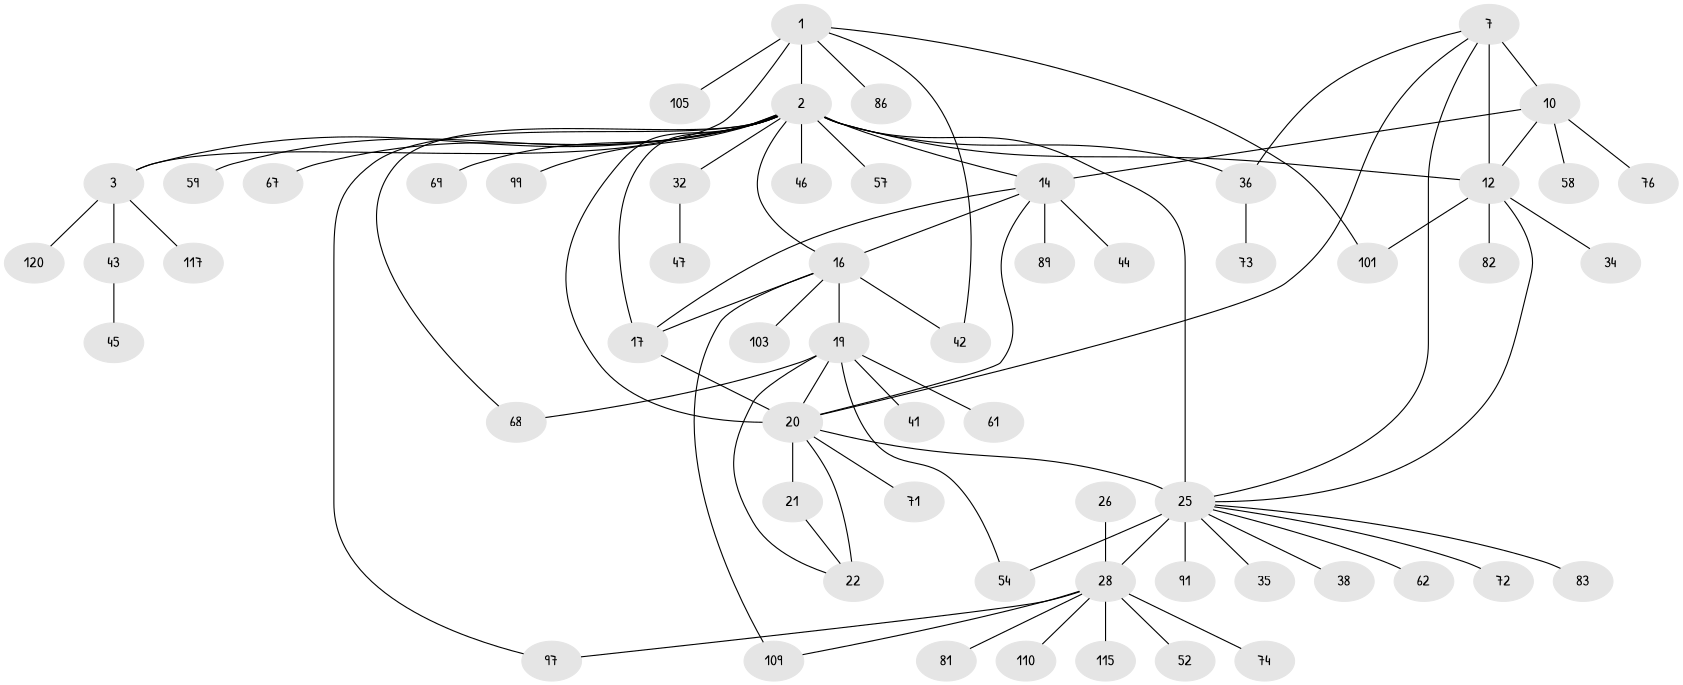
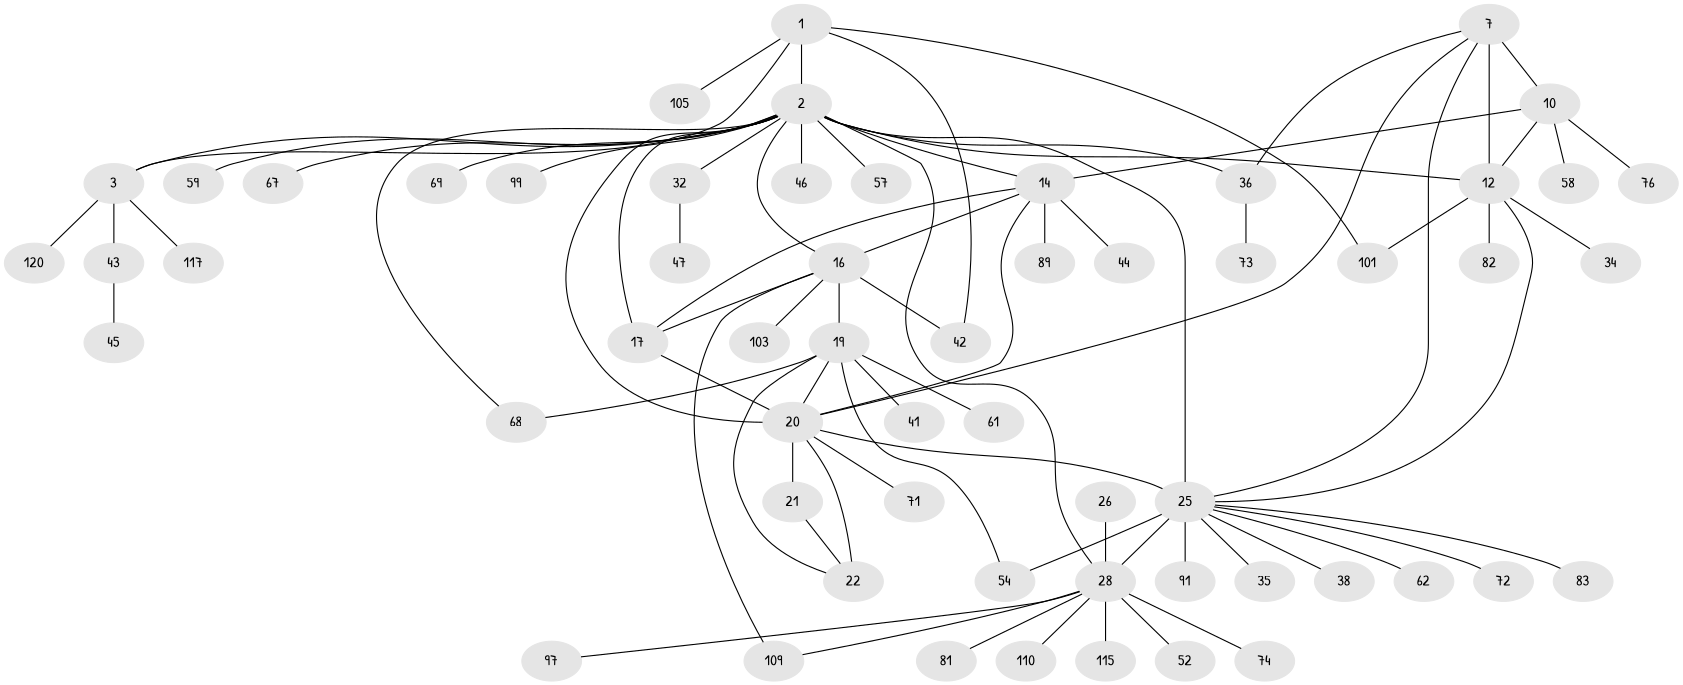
(881, 104) -> none
(334, 251) -> (918, 356)
